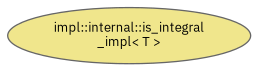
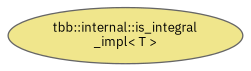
(129, 36) -> (125, 36)
